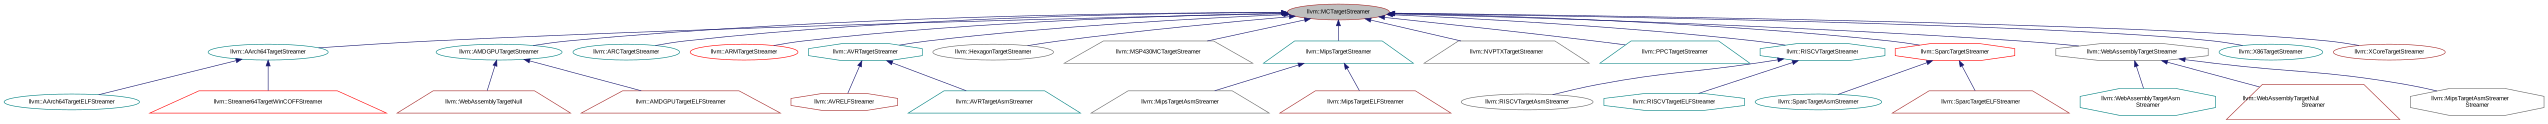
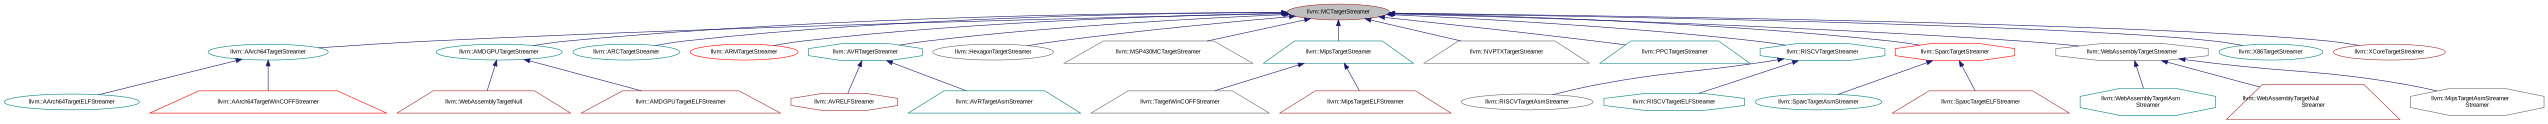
(268, 102) -> (268, 102)
(1180, 102) -> (1180, 102)
